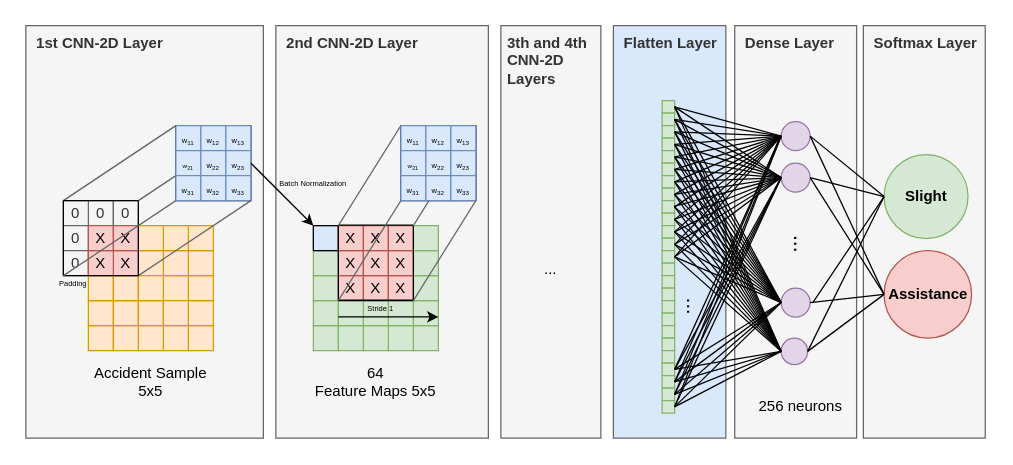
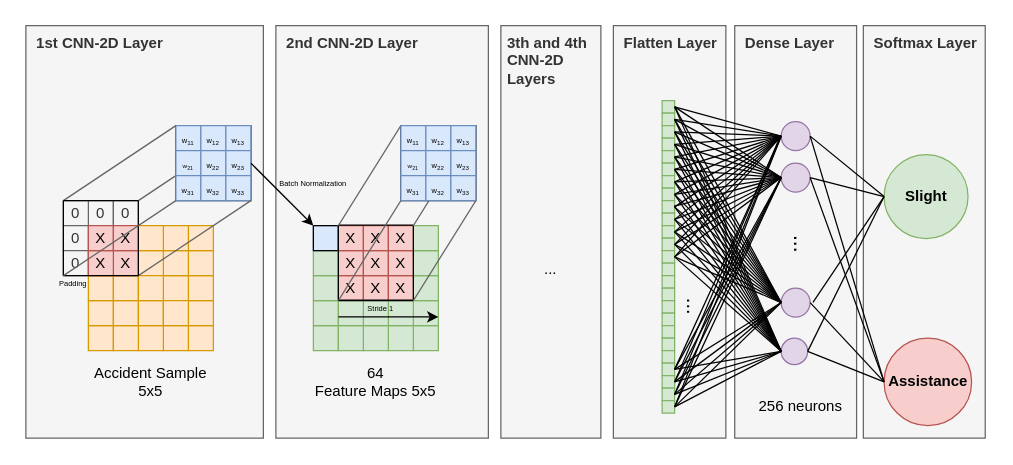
(666, 43) -> (666, 43)
(928, 294) -> (928, 382)
